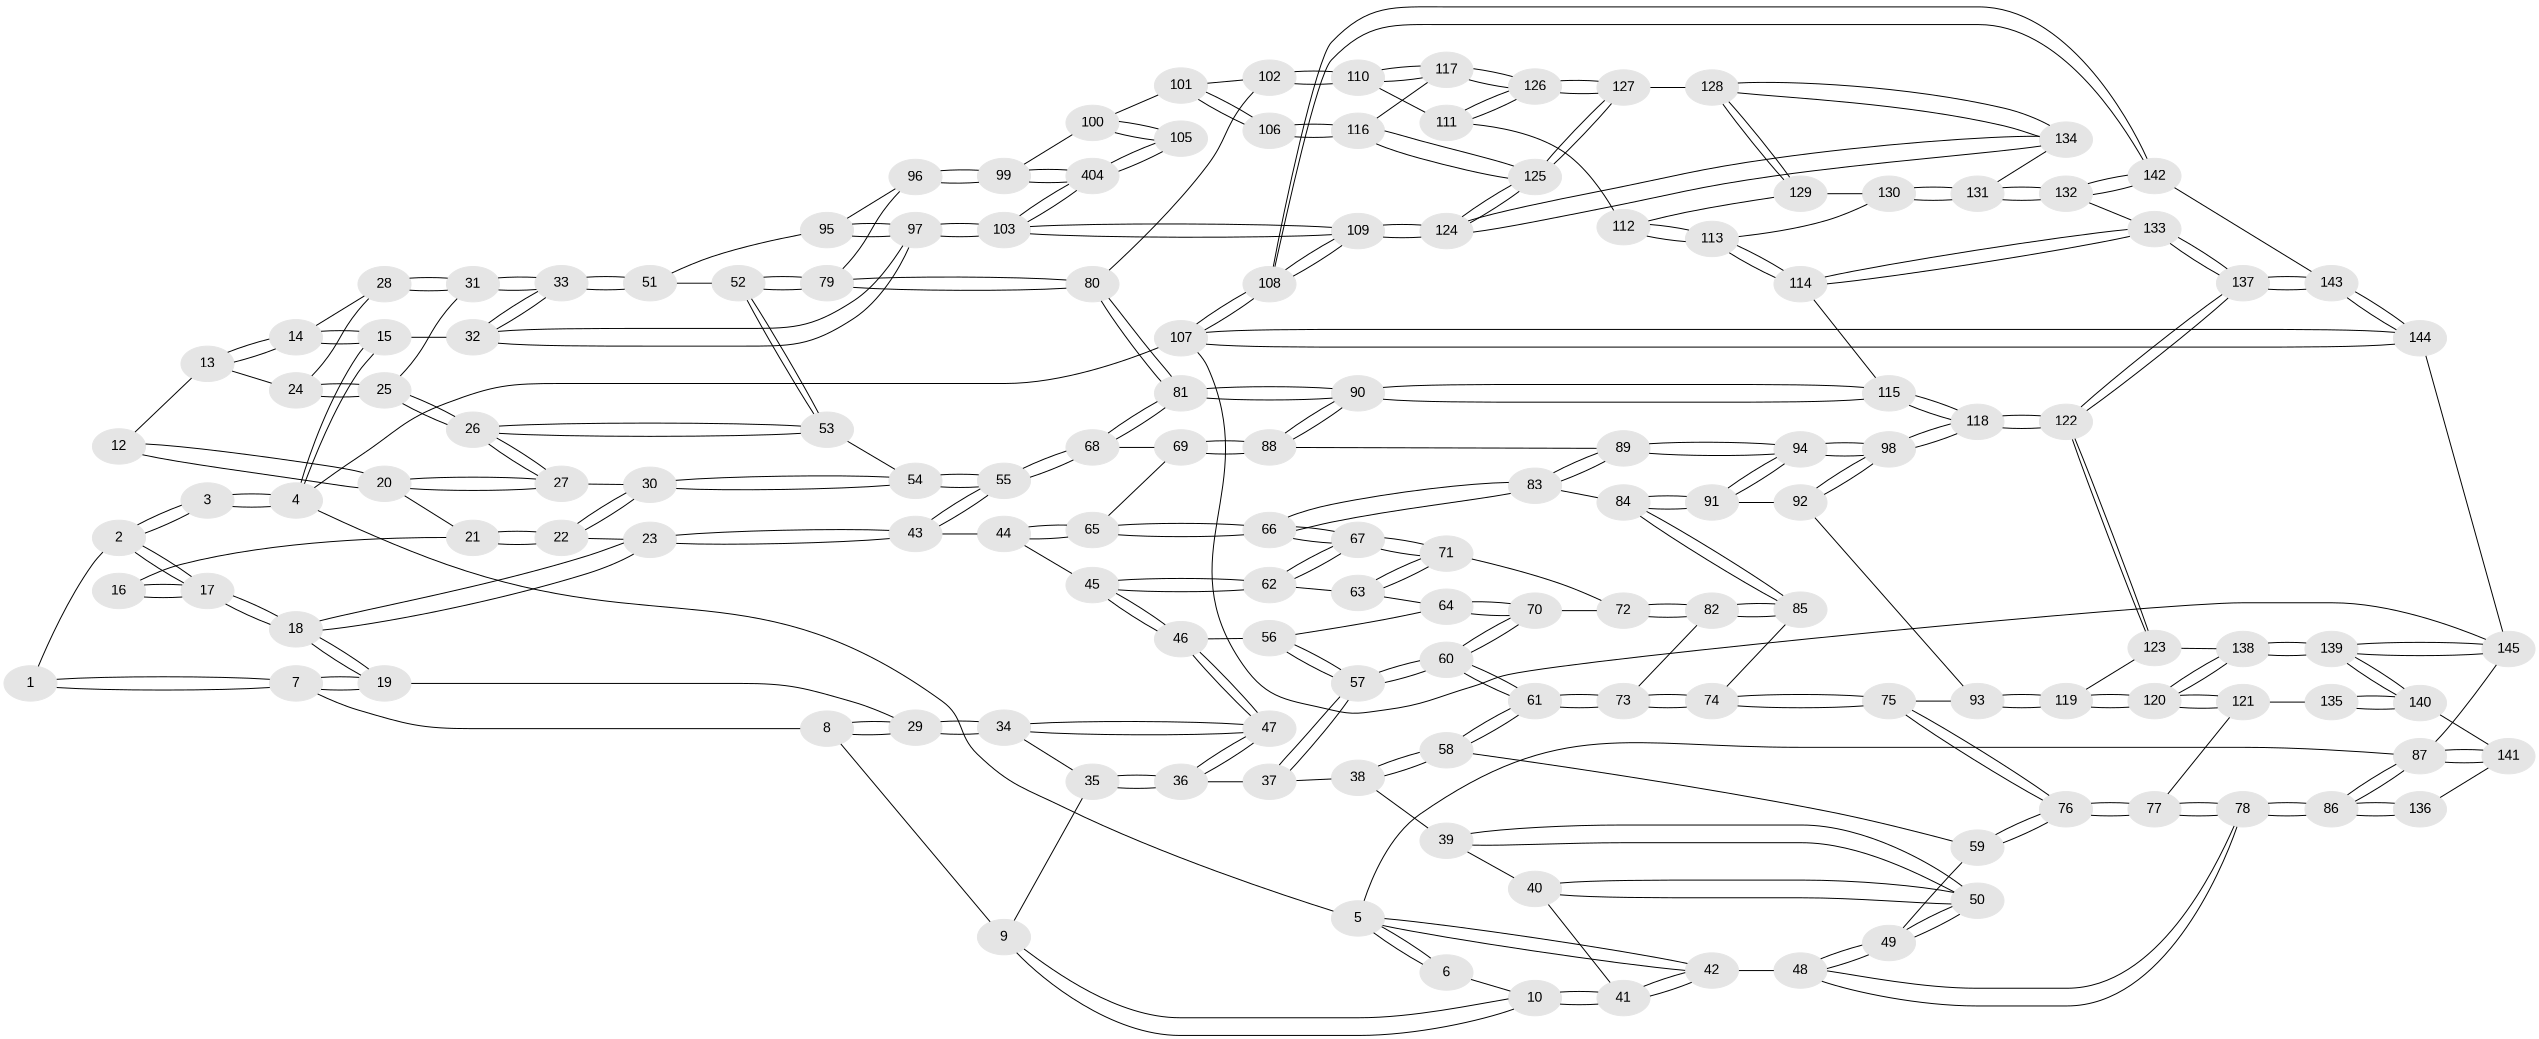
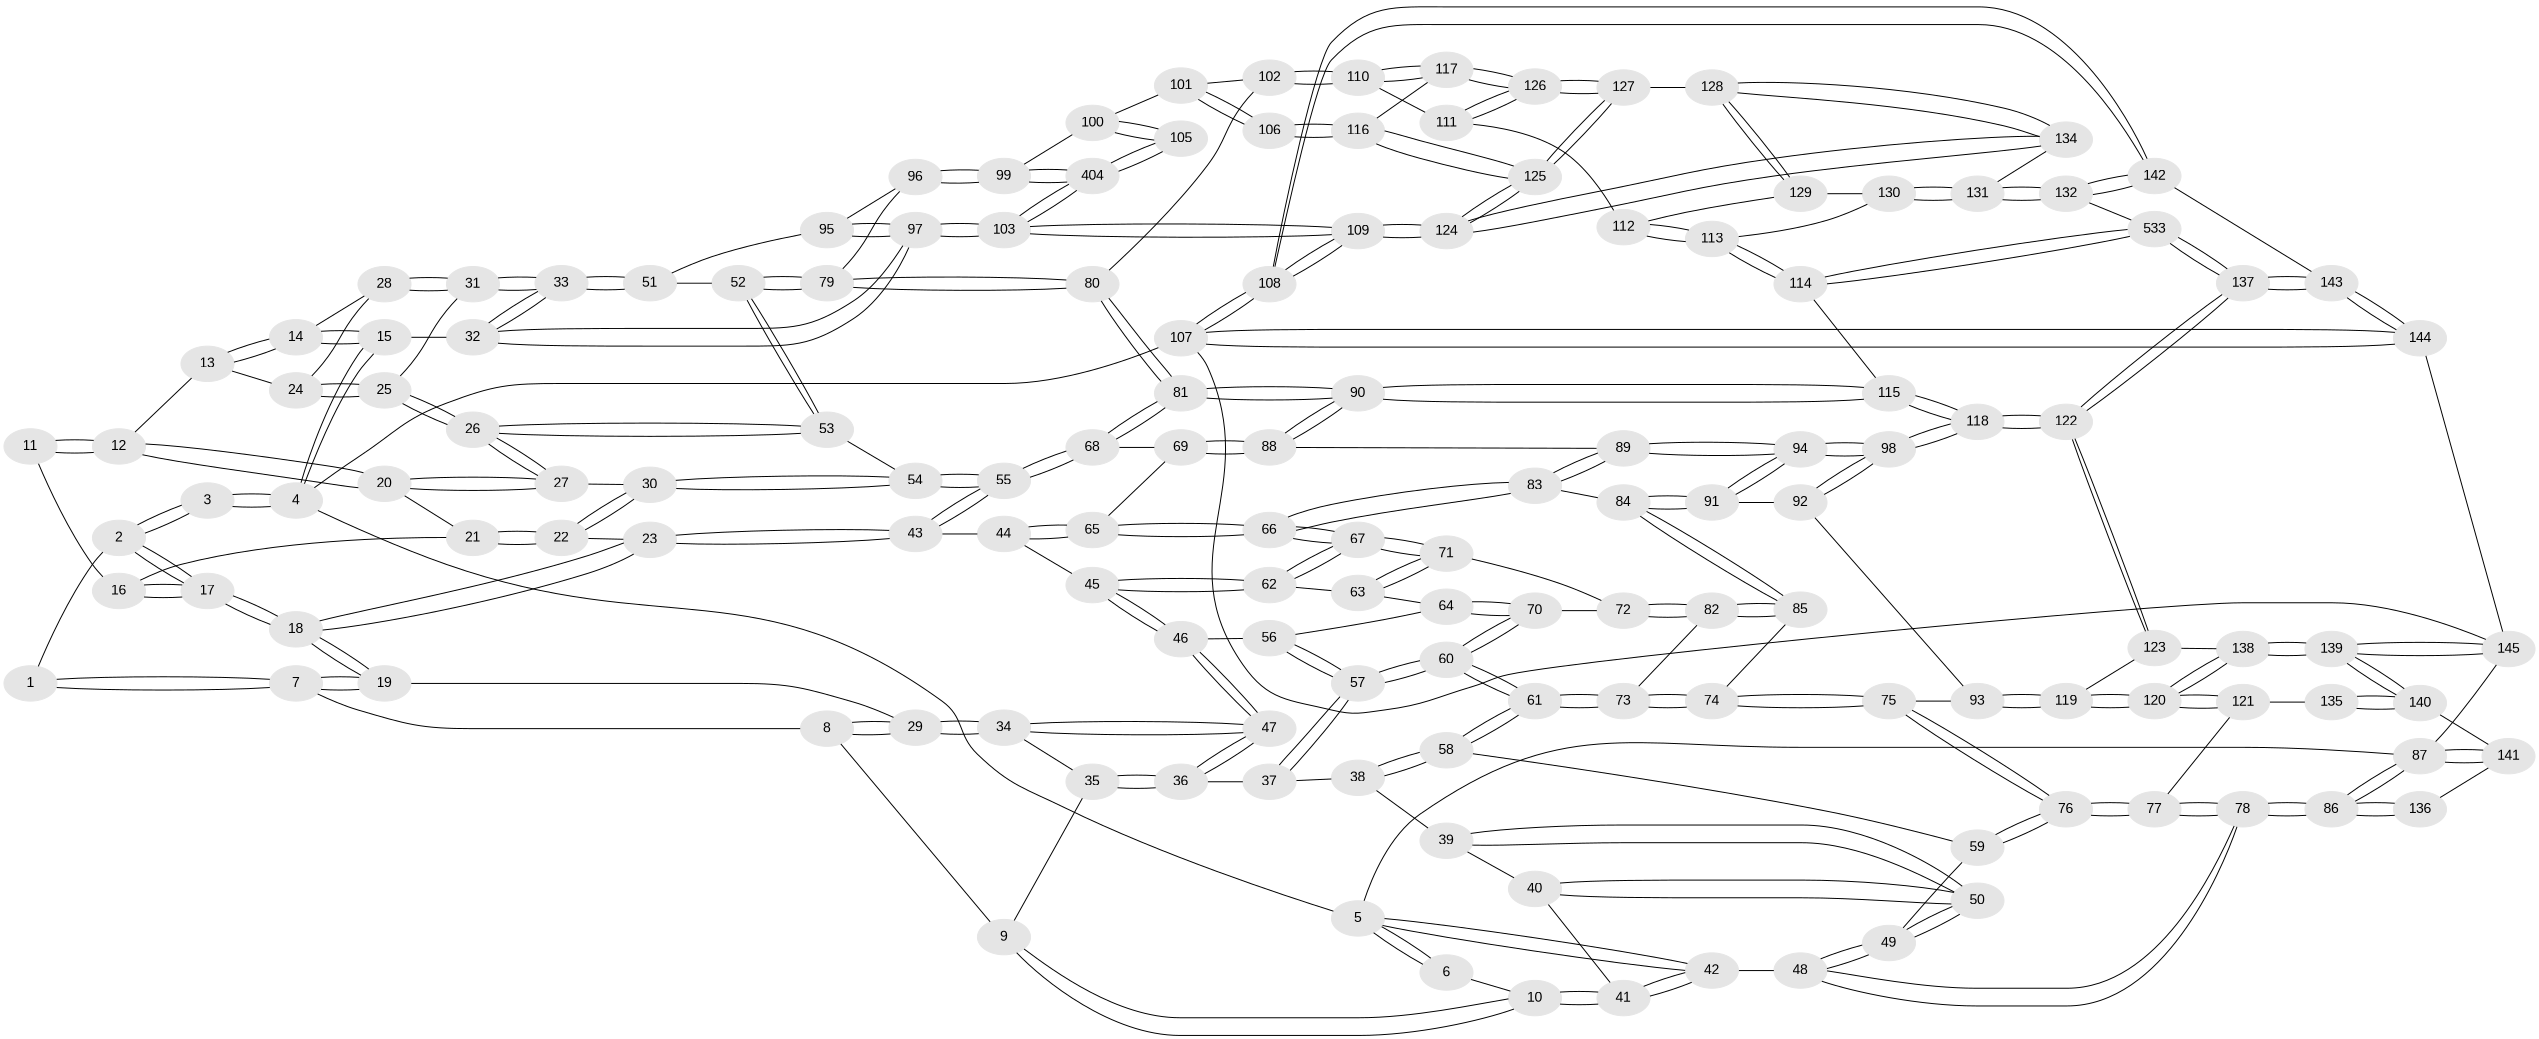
(2154, 229) -> (2154, 229)
none -> (30, 446)
